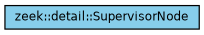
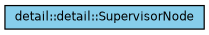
(102, 17) -> (105, 17)
